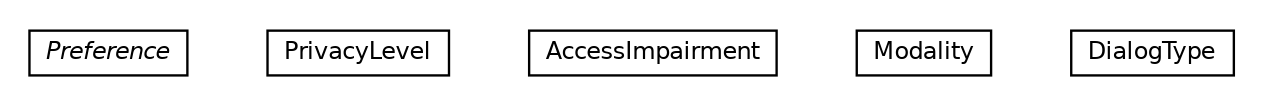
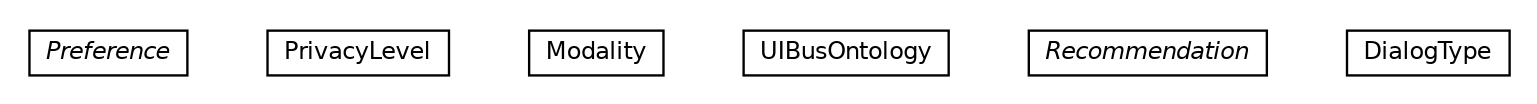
(652, 52) -> none
none -> (845, 52)
none -> (1147, 52)
